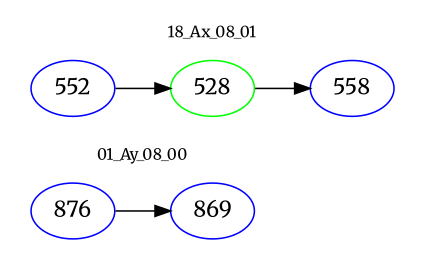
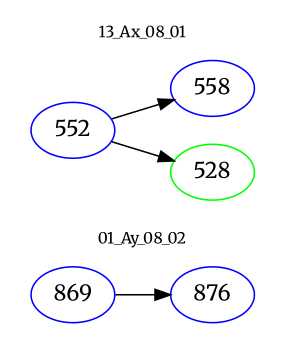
(213, 33) -> (143, 33)
(275, 88) -> (135, 112)
(143, 156) -> (143, 240)
(135, 211) -> (135, 295)
